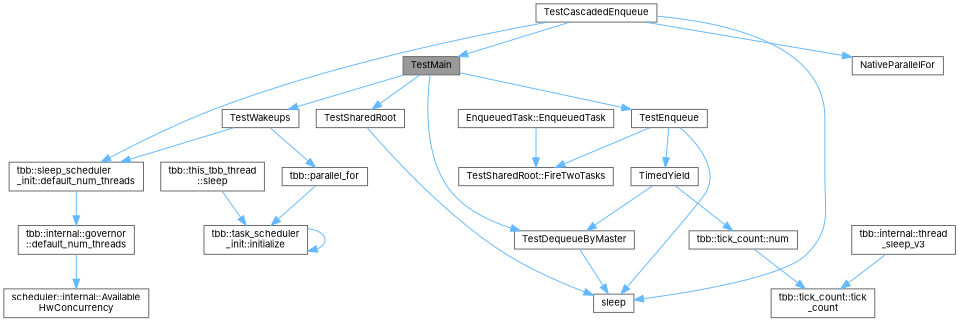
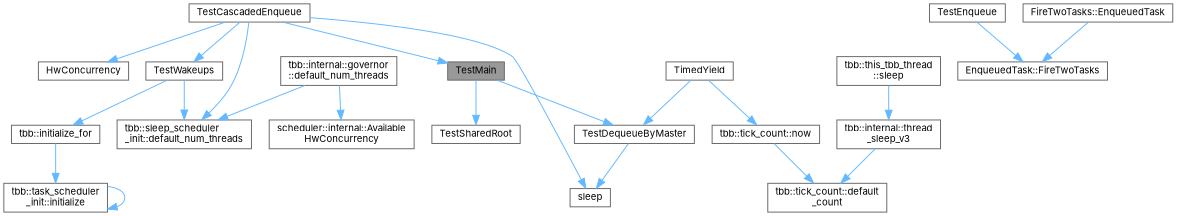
(898, 66) -> (83, 71)
(541, 90) -> none
(351, 91) -> (221, 39)
(536, 119) -> (1098, 13)
(667, 143) -> none
(325, 177) -> (56, 134)
(536, 177) -> (1033, 71)
(76, 203) -> (266, 101)
(231, 204) -> (889, 98)
(691, 211) -> none
(465, 224) -> none
(743, 240) -> (766, 134)
(823, 303) -> (827, 198)
